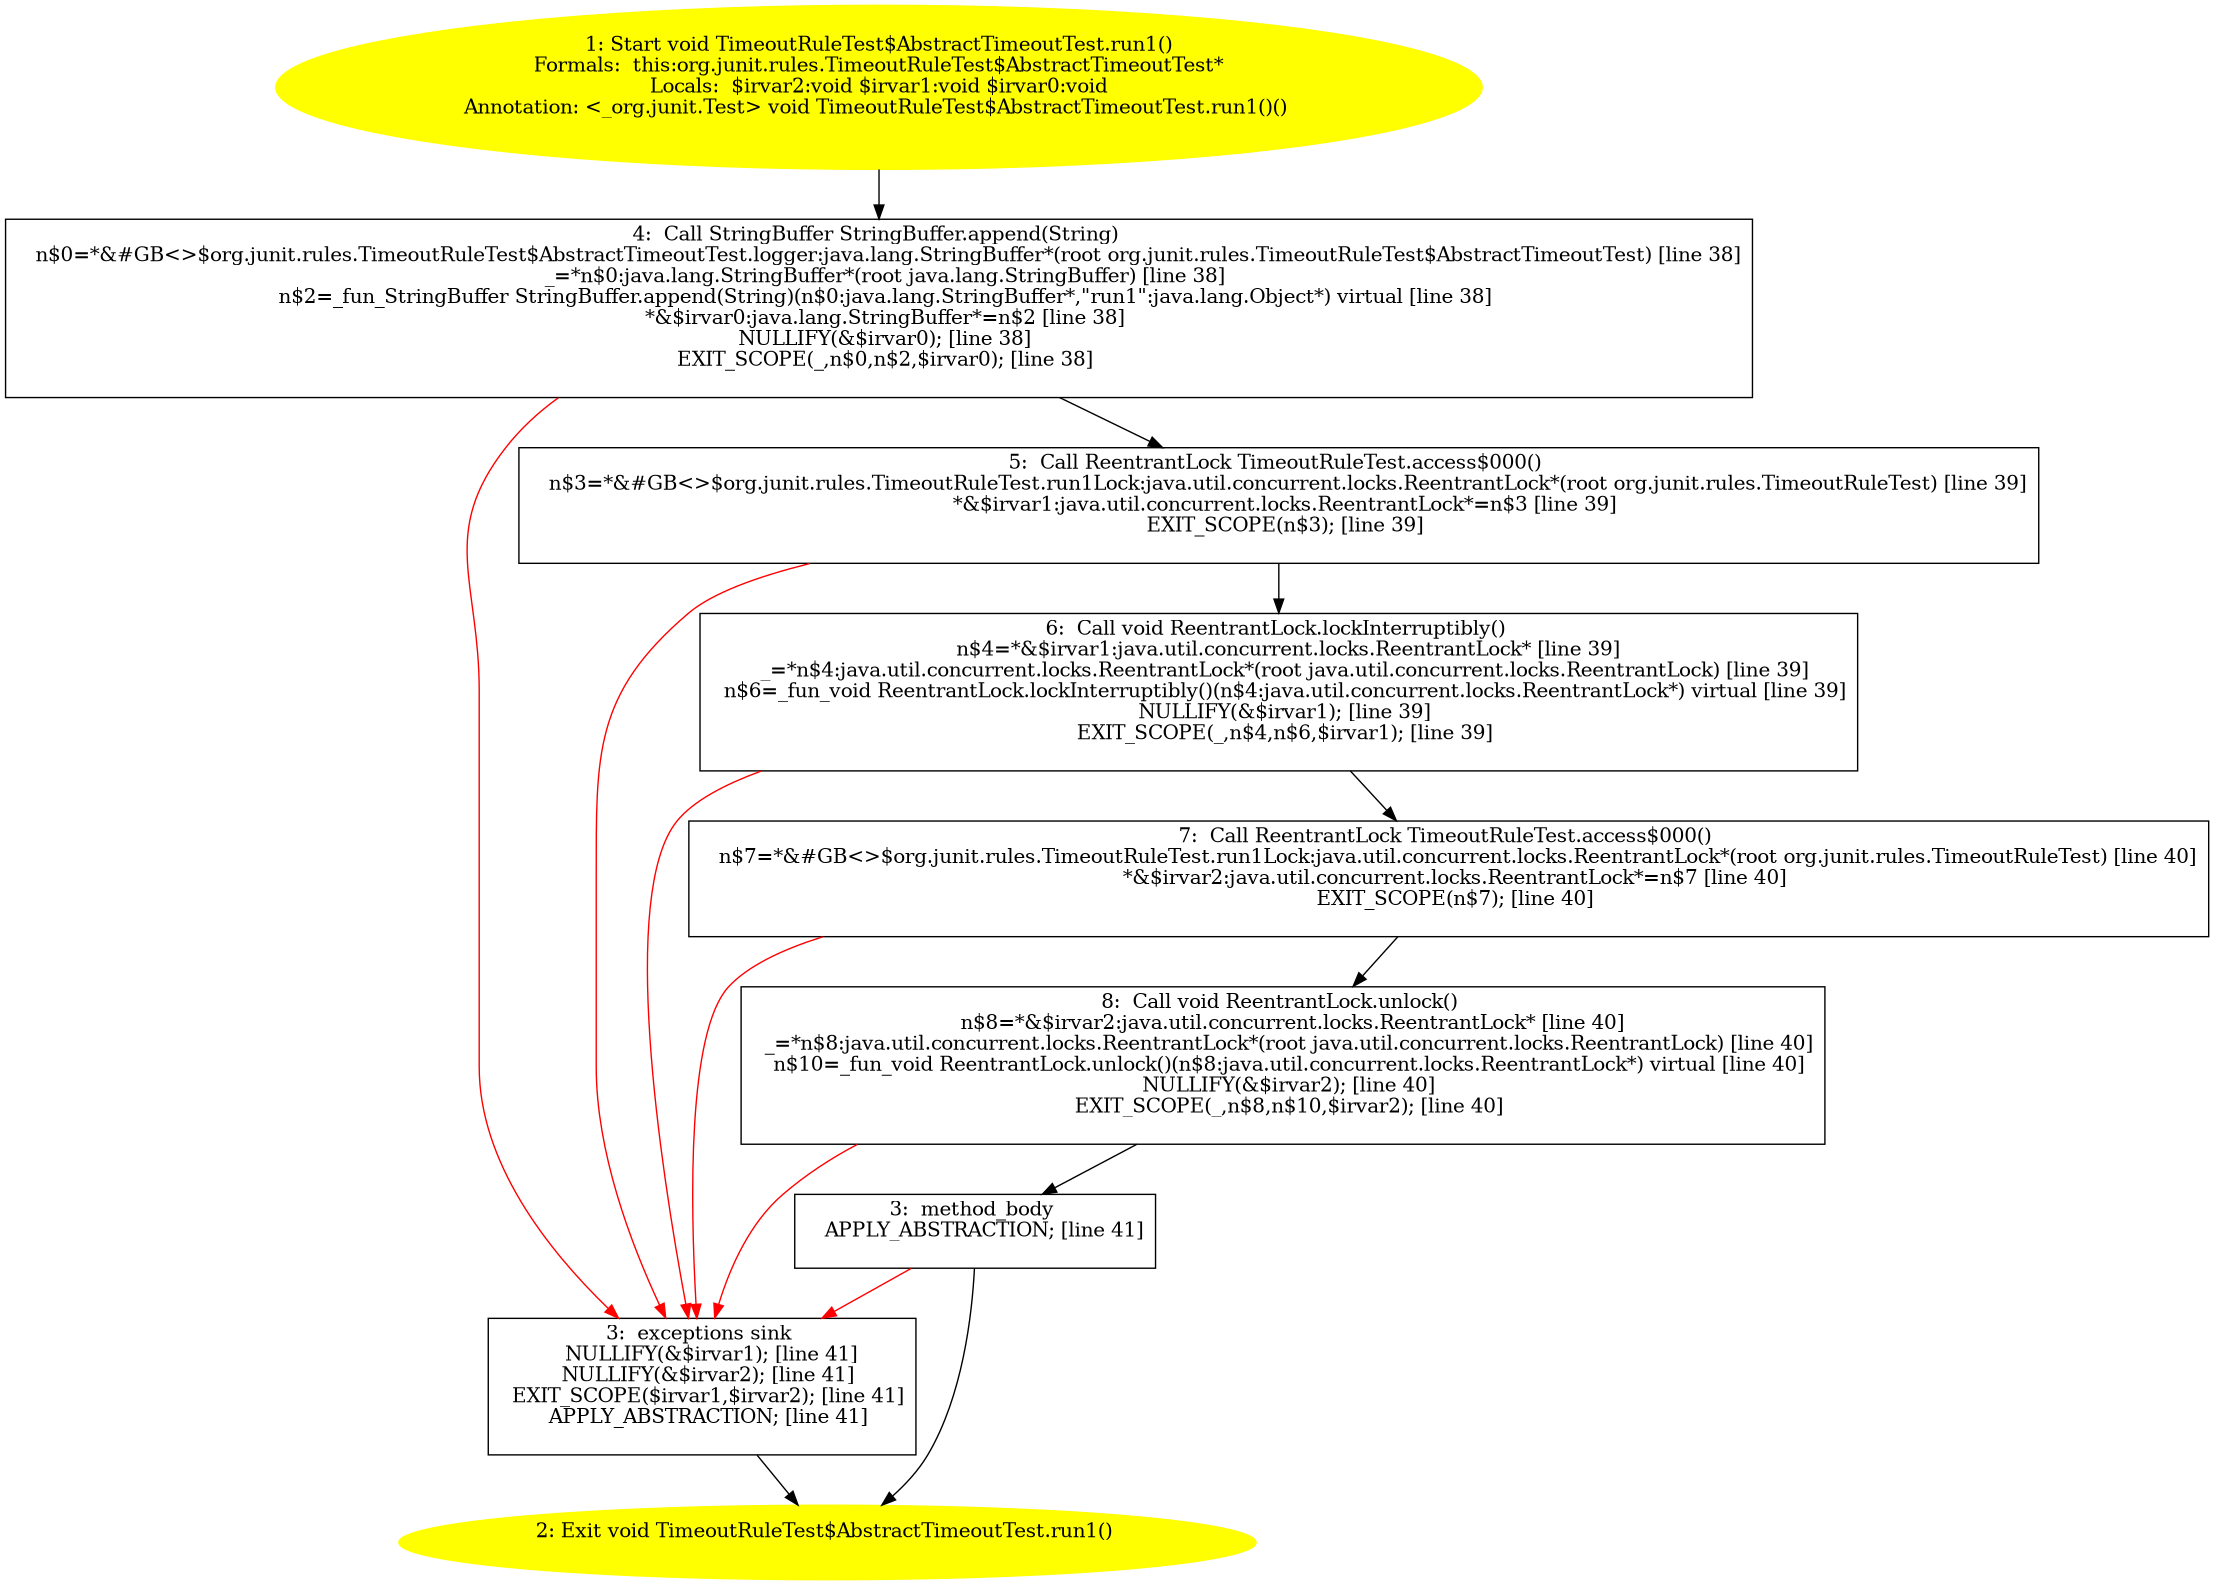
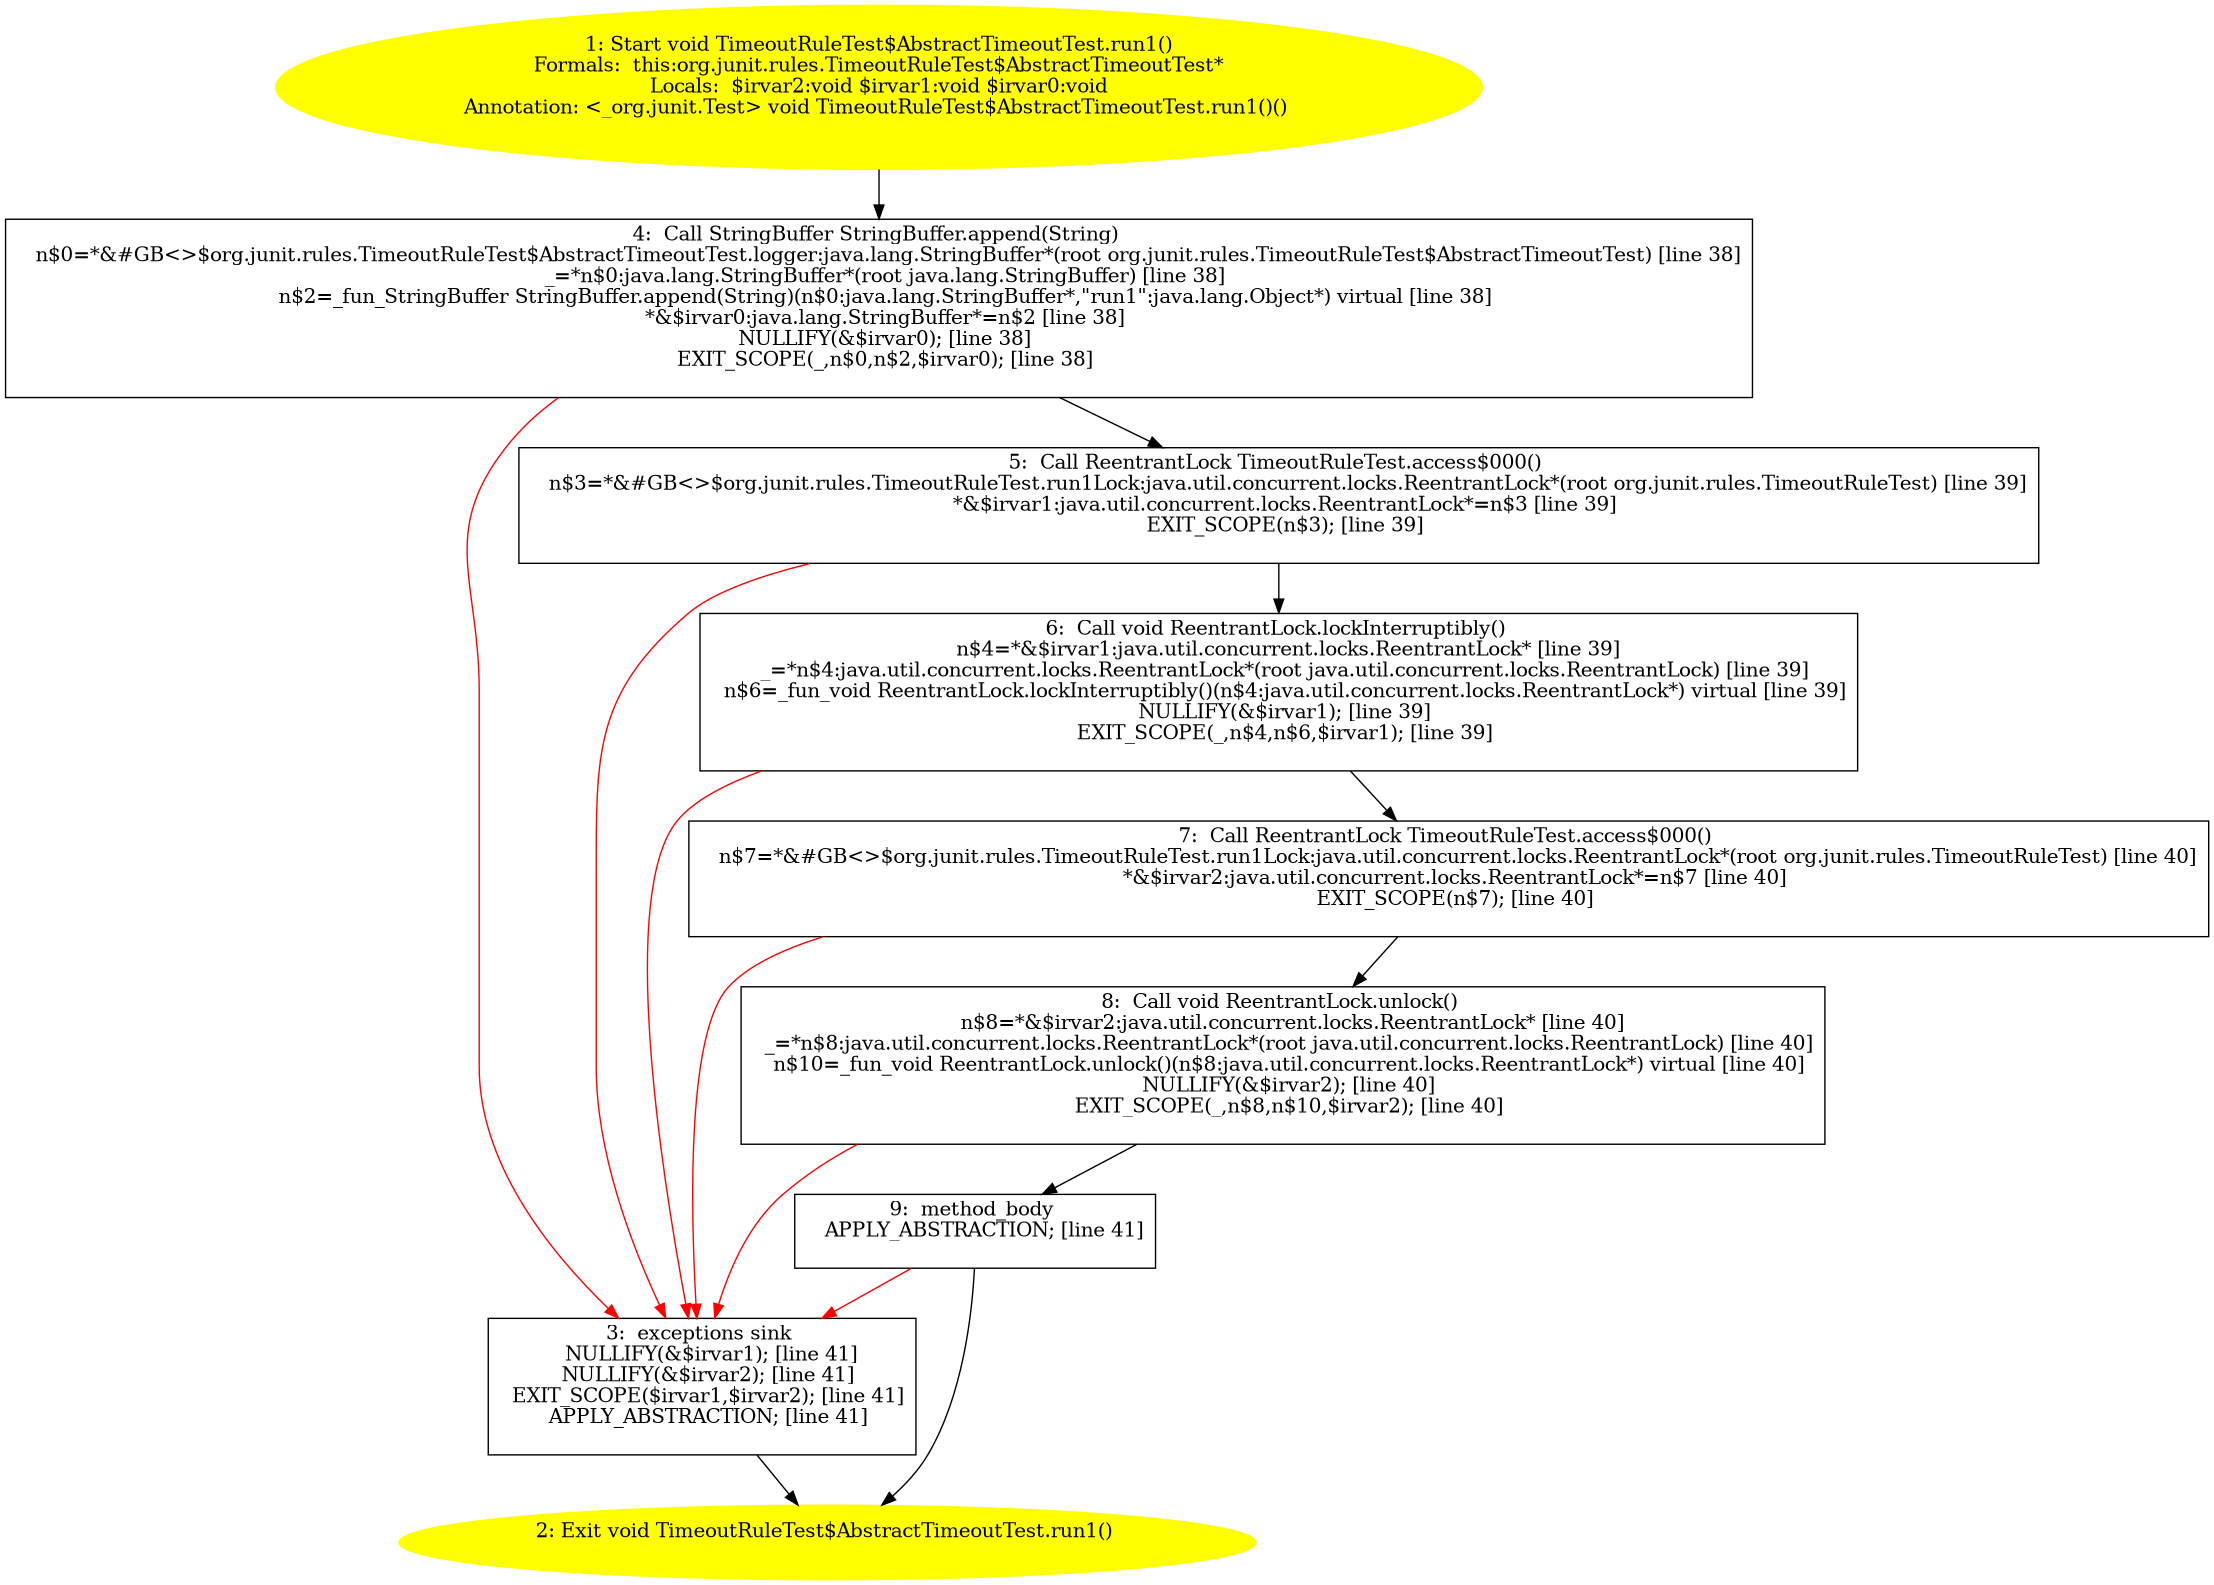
(975, 1231) -> (975, 1231)
